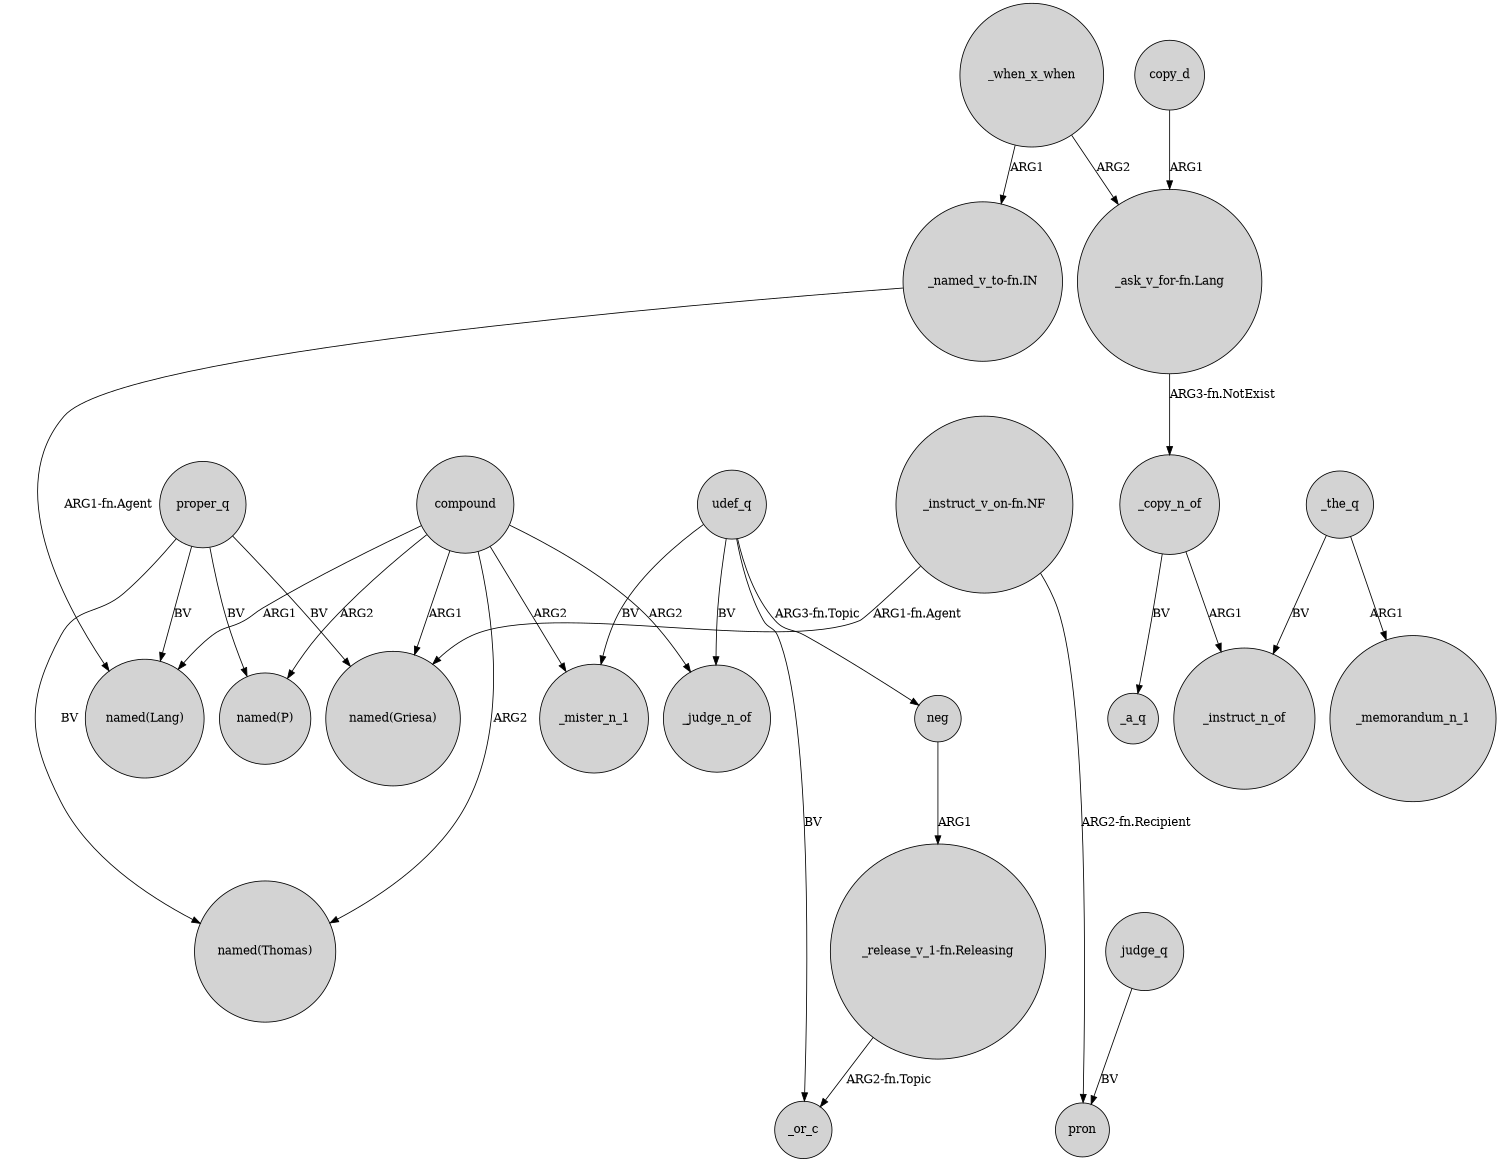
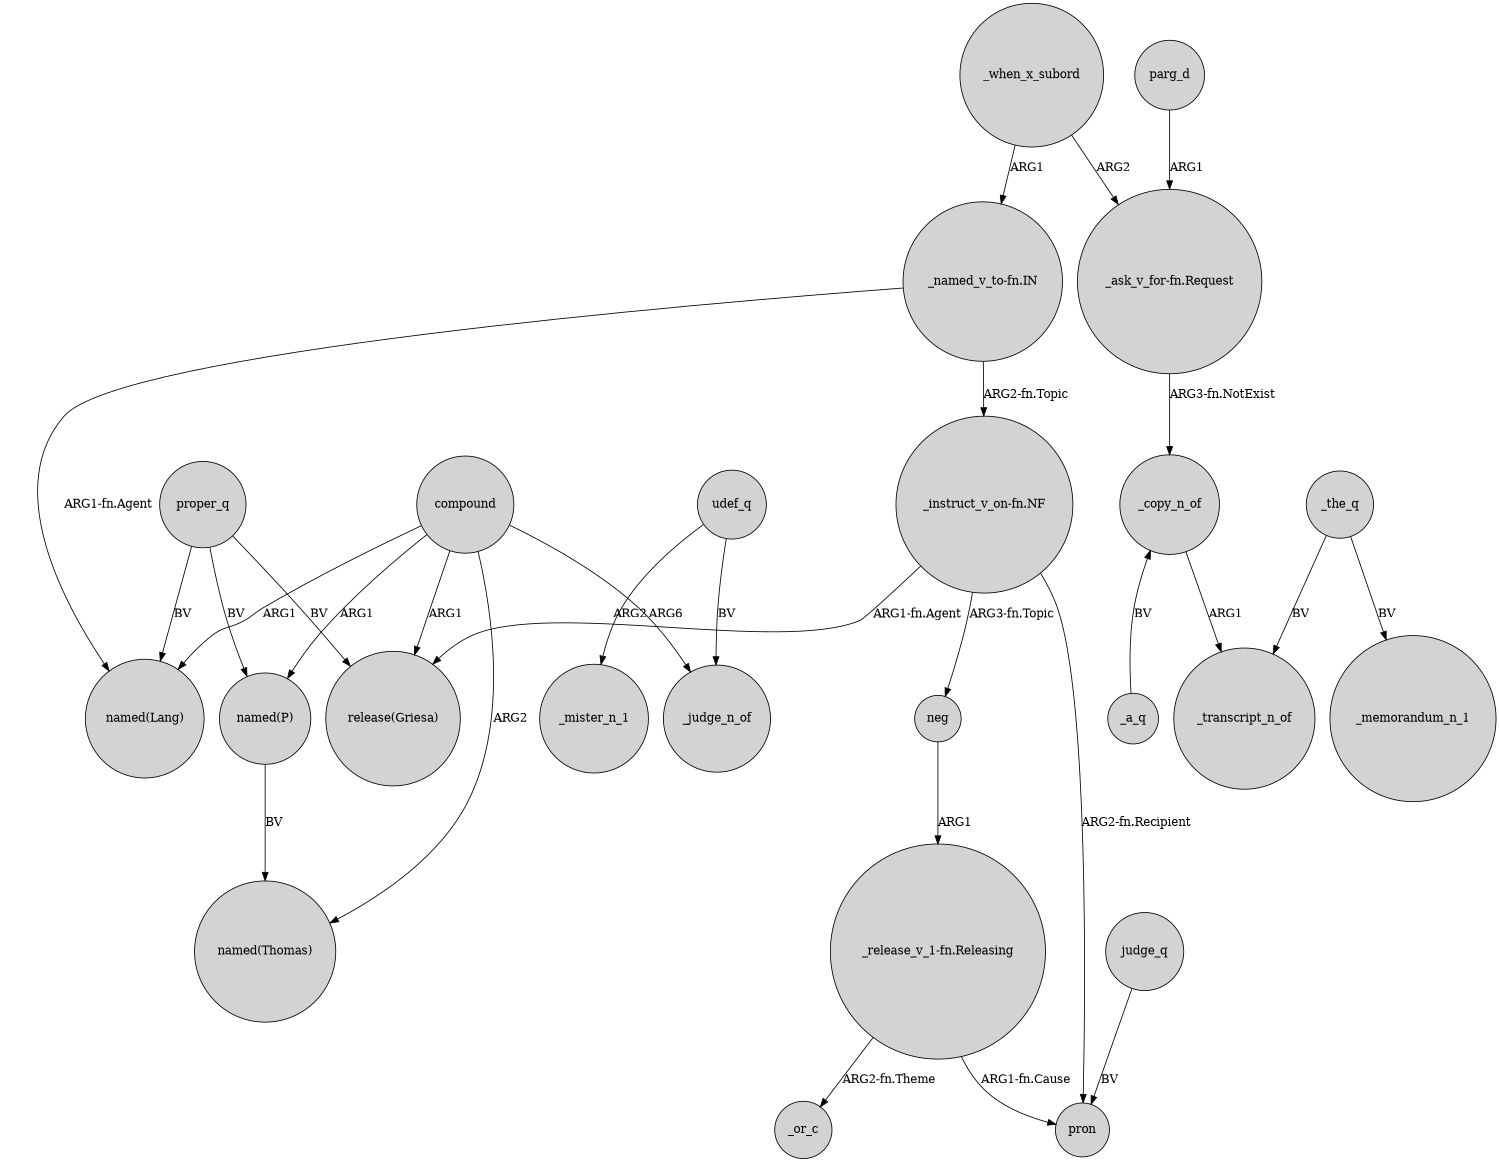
(1032, 75) -> (1032, 75)
(1170, 75) -> (1170, 75)
(1170, 282) -> (1170, 282)
none -> (984, 385)
(526, 605) -> none
(357, 614) -> (357, 614)
(630, 614) -> (630, 614)
(666, 614) -> (666, 614)
(1387, 614) -> (1387, 614)
(1152, 620) -> (1132, 625)
(805, 636) -> (962, 641)
(393, 719) -> (393, 719)
(1244, 719) -> (1244, 719)
(36, 732) -> (265, 818)
(803, 809) -> none
(889, 1080) -> (889, 1080)
none -> (997, 1100)
